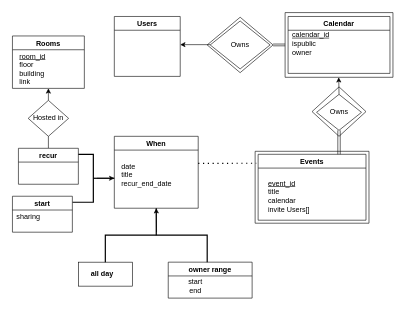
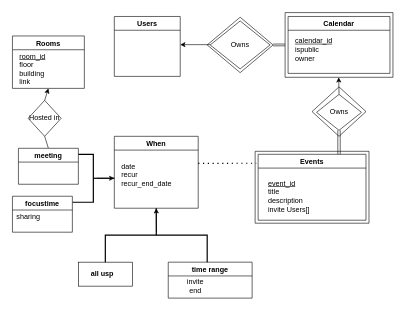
(318, 44) -> (321, 50)
(48, 119) -> (45, 119)
(48, 156) -> (48, 156)
(150, 176) -> (150, 176)
(294, 197) -> (294, 197)
(42, 204) -> (42, 204)
(210, 270) -> (210, 270)
(102, 275) -> (102, 275)
(196, 287) -> (196, 287)
